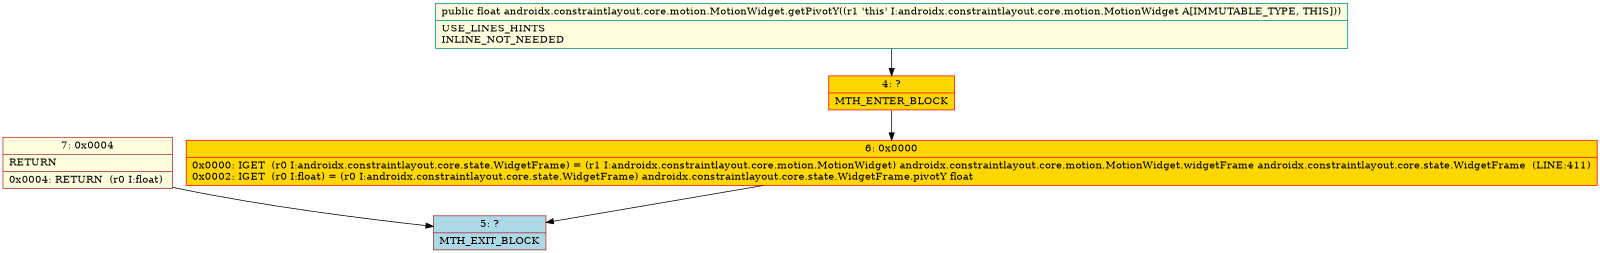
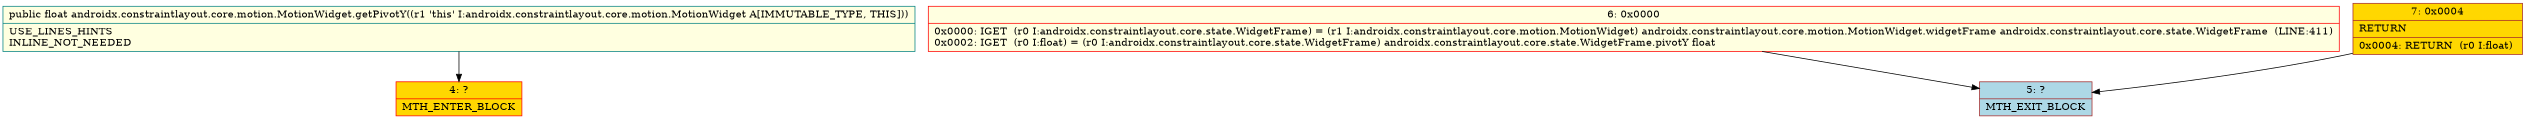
(892, 121) -> none
(88, 163) -> (2438, 29)
(892, 163) -> (1634, 29)
